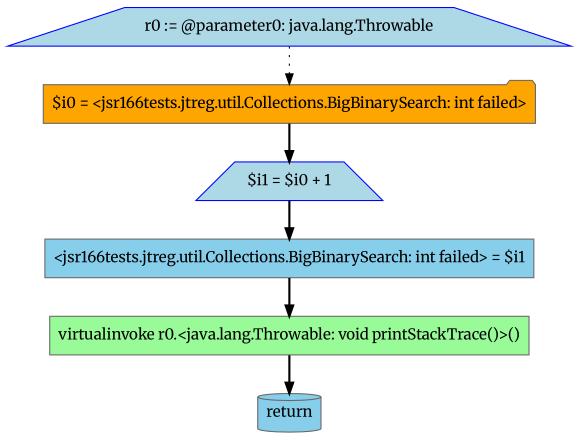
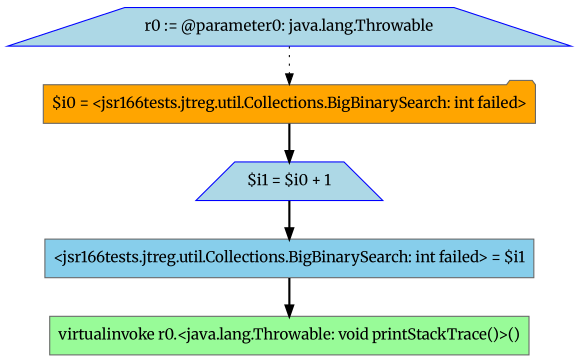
(289, 413) -> none
